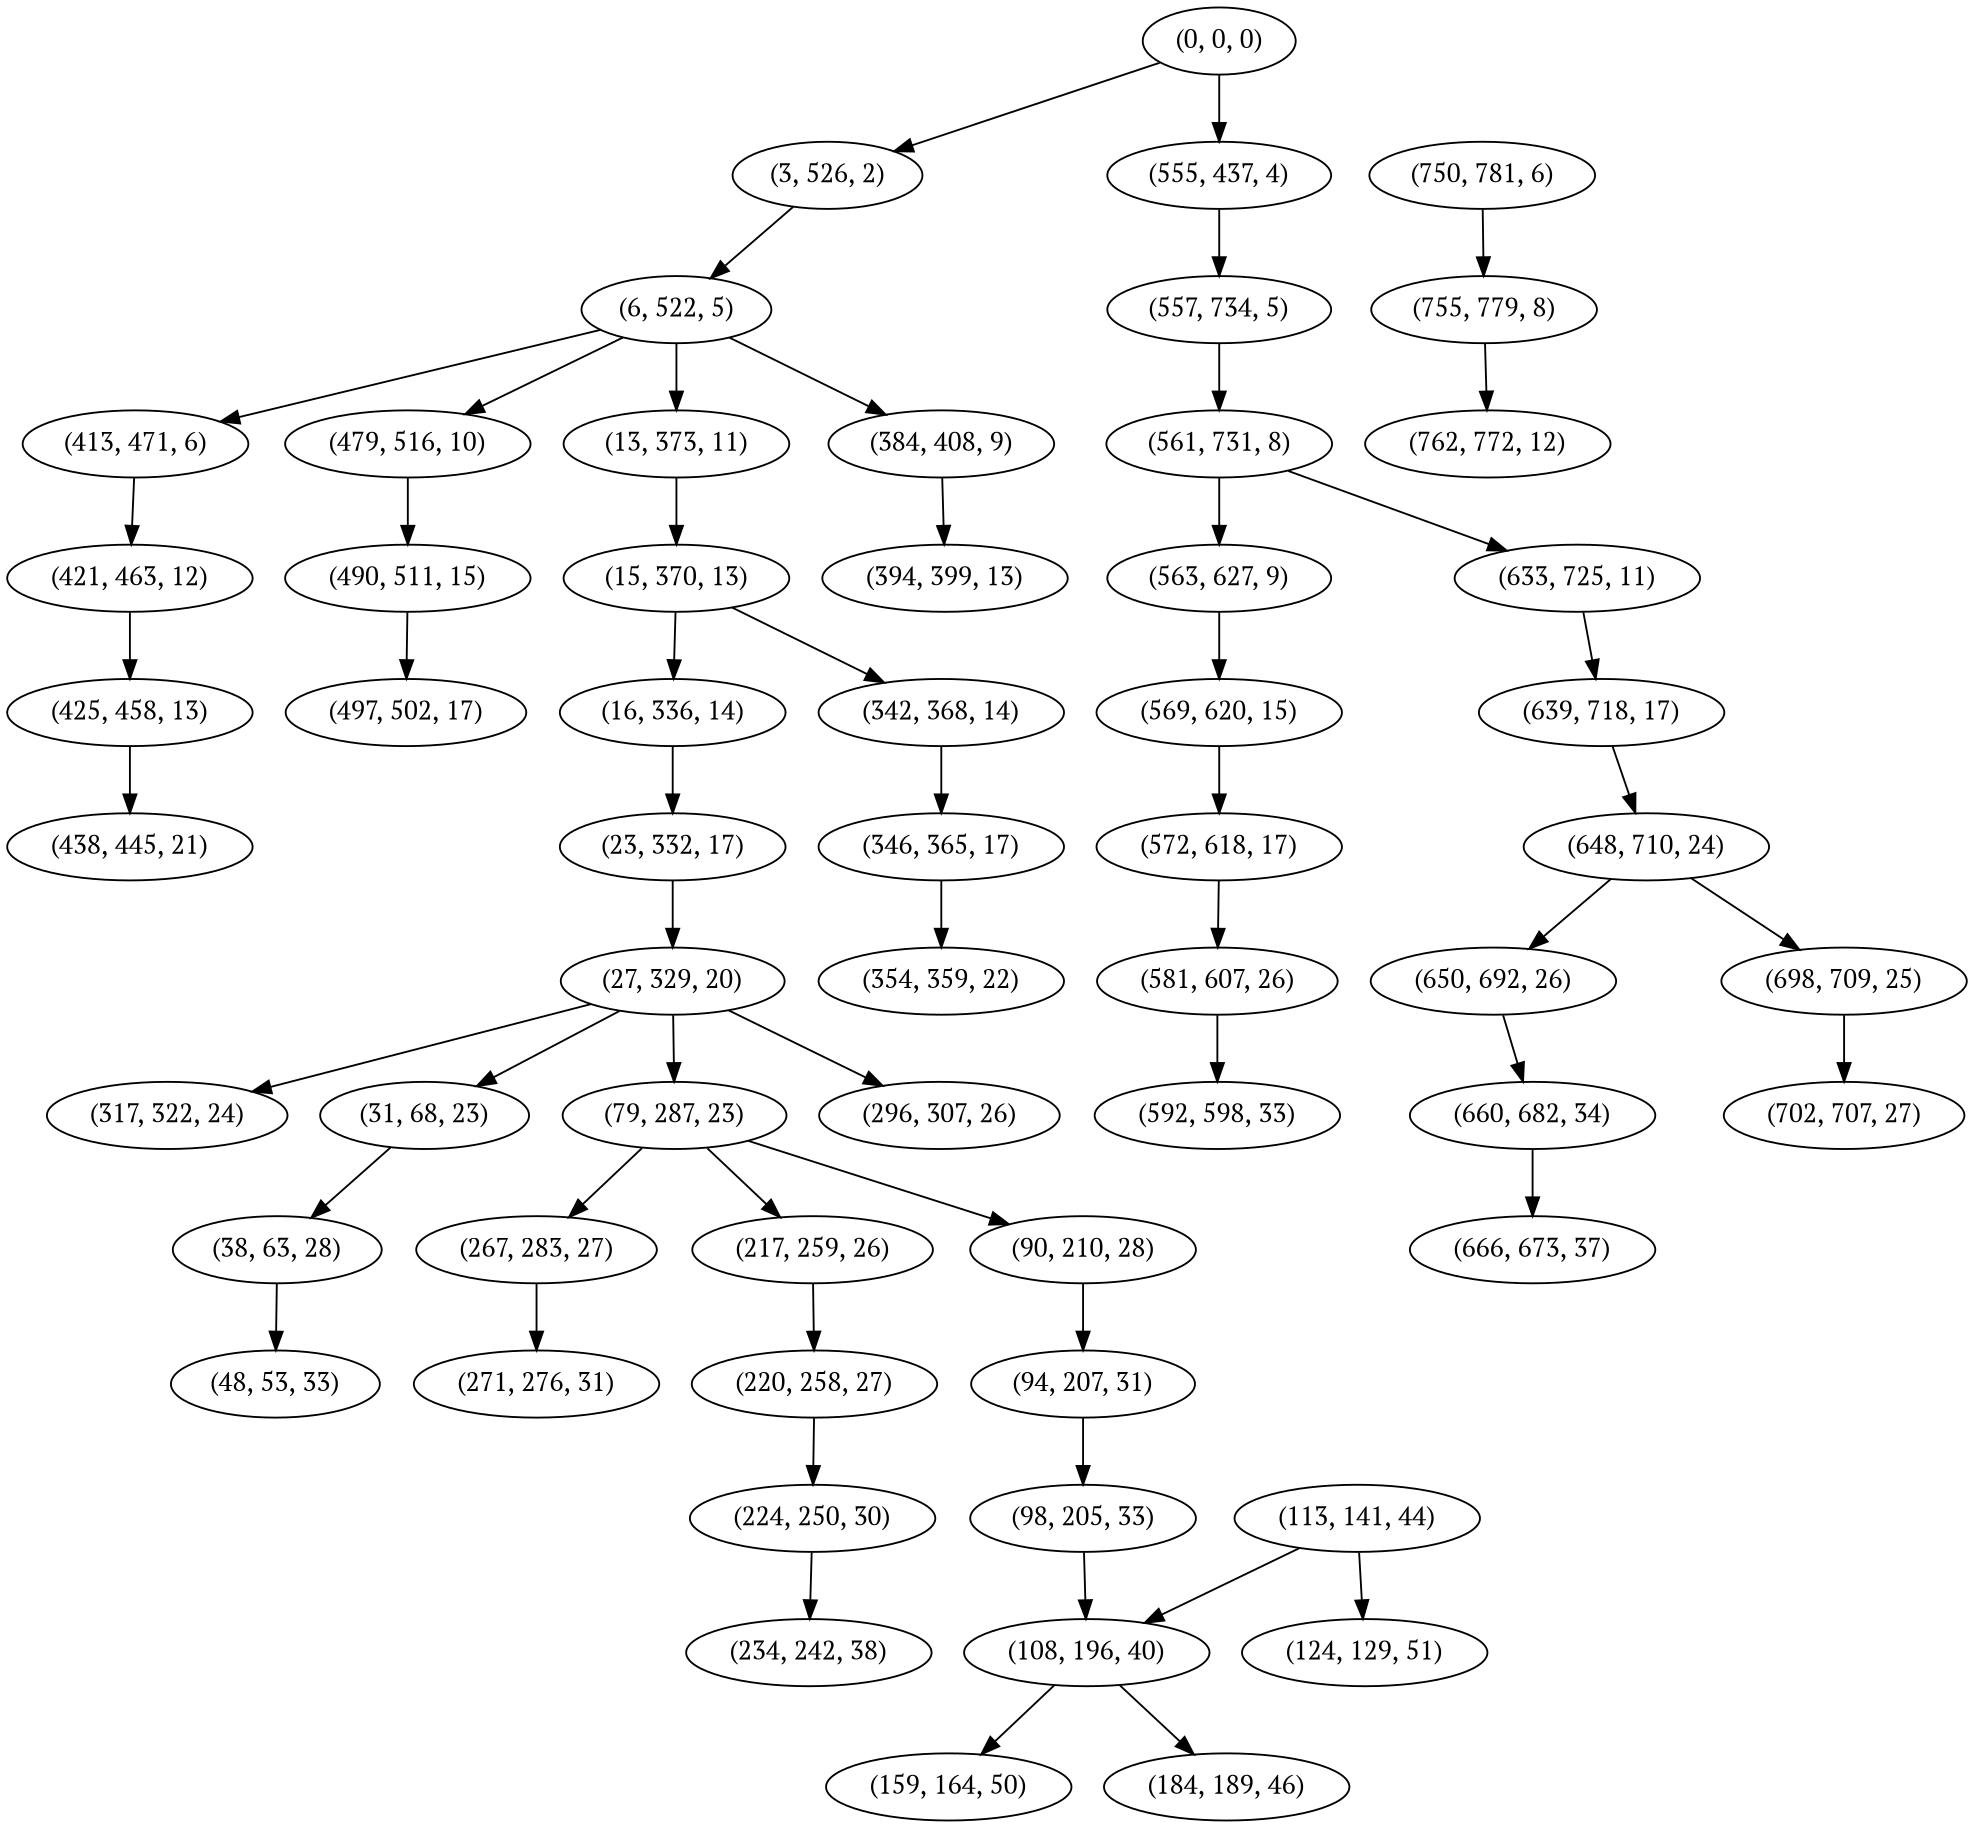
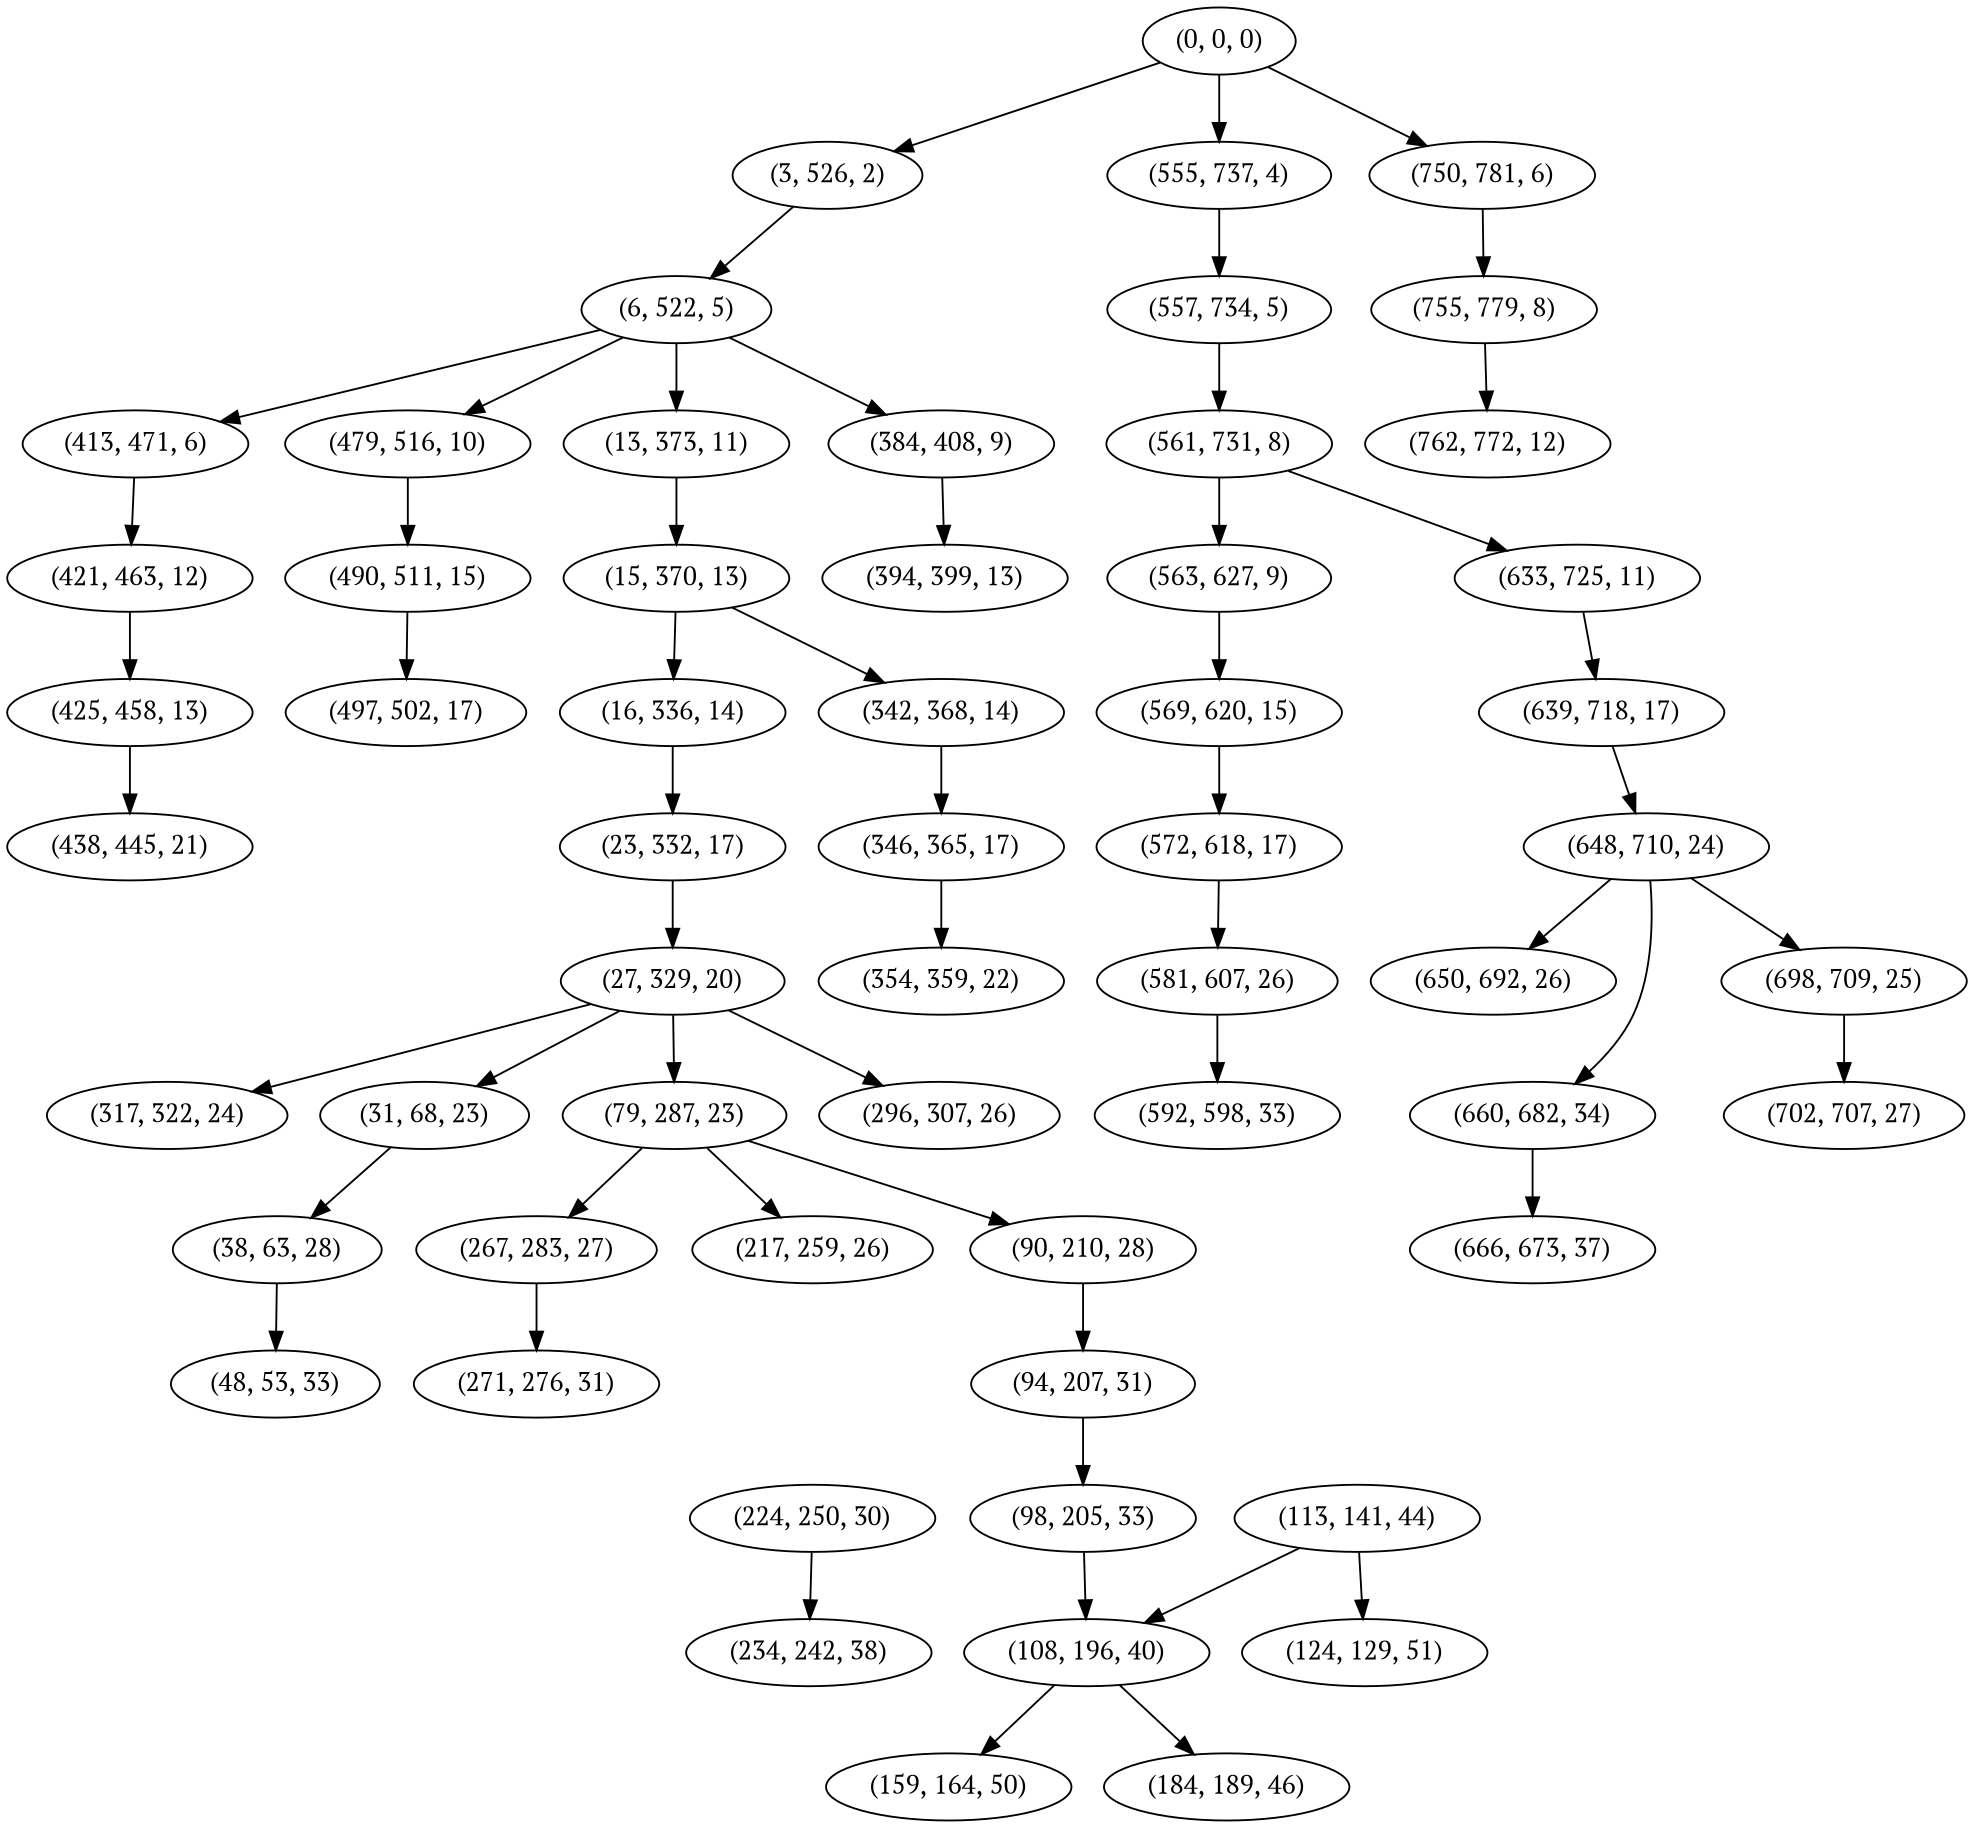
none -> (1339, 102)
(1219, 175) -> (1219, 175)
(1510, 1039) -> (1644, 984)
(814, 1384) -> none
